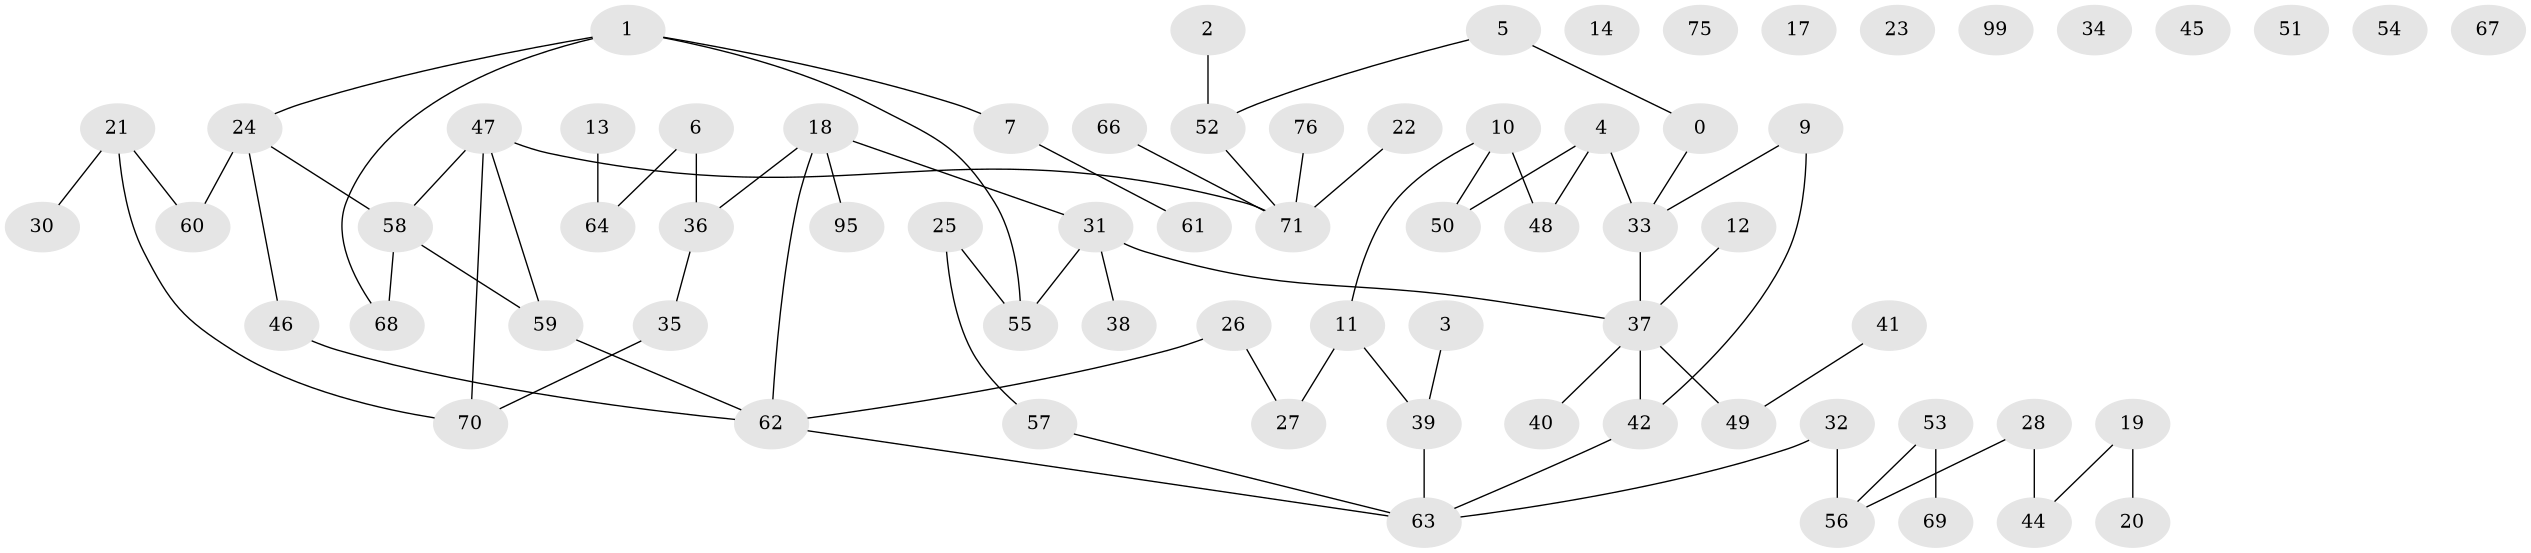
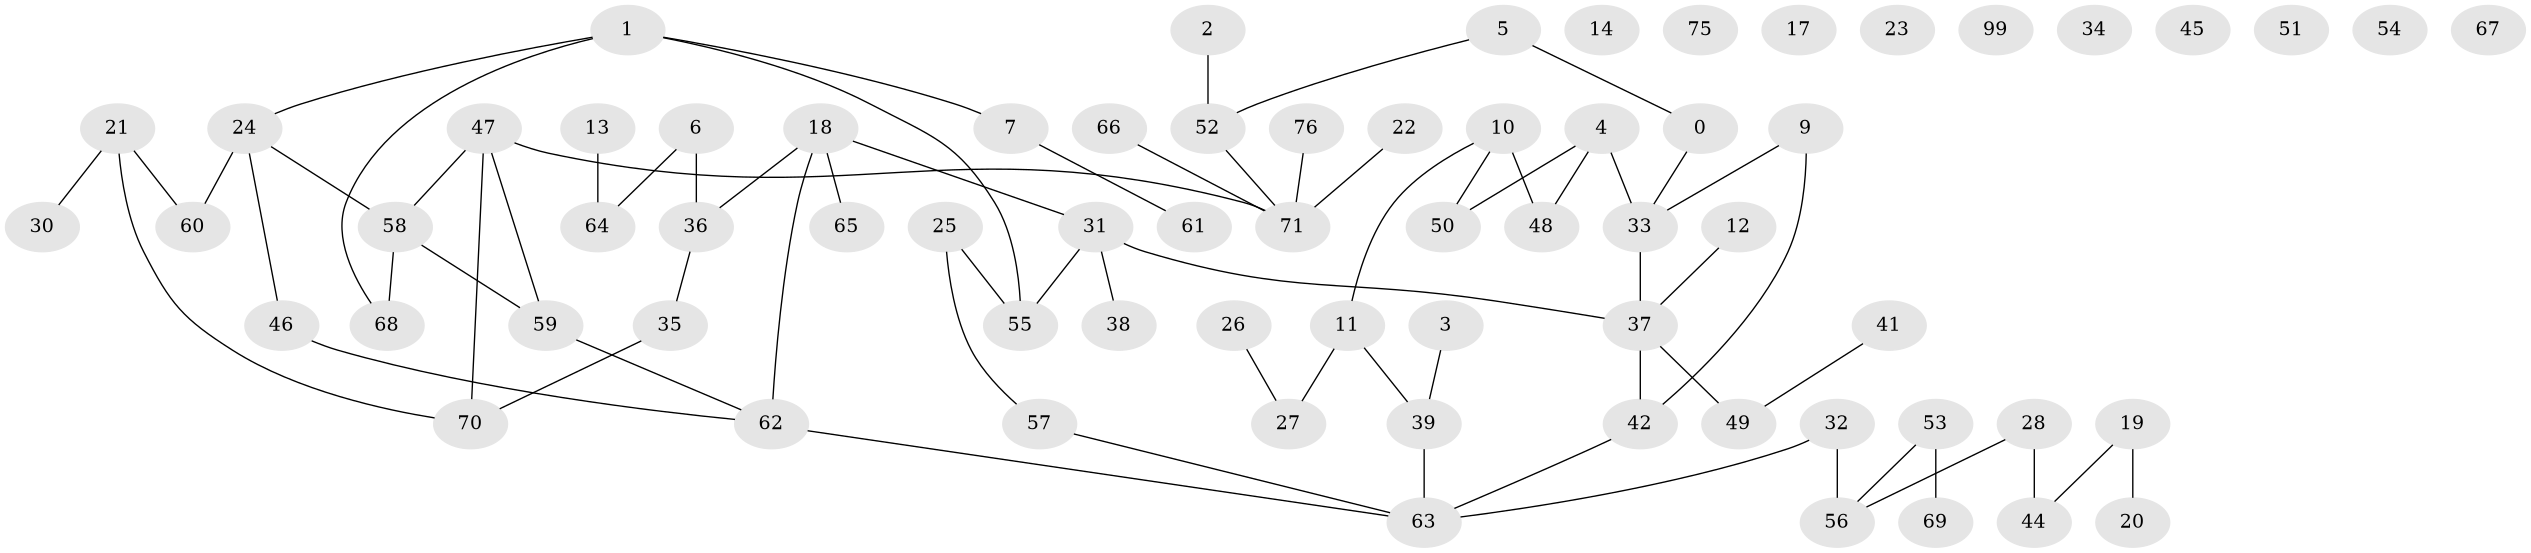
(847, 227) -> (847, 227)
(1017, 384) -> none
(1542, 424) -> none
